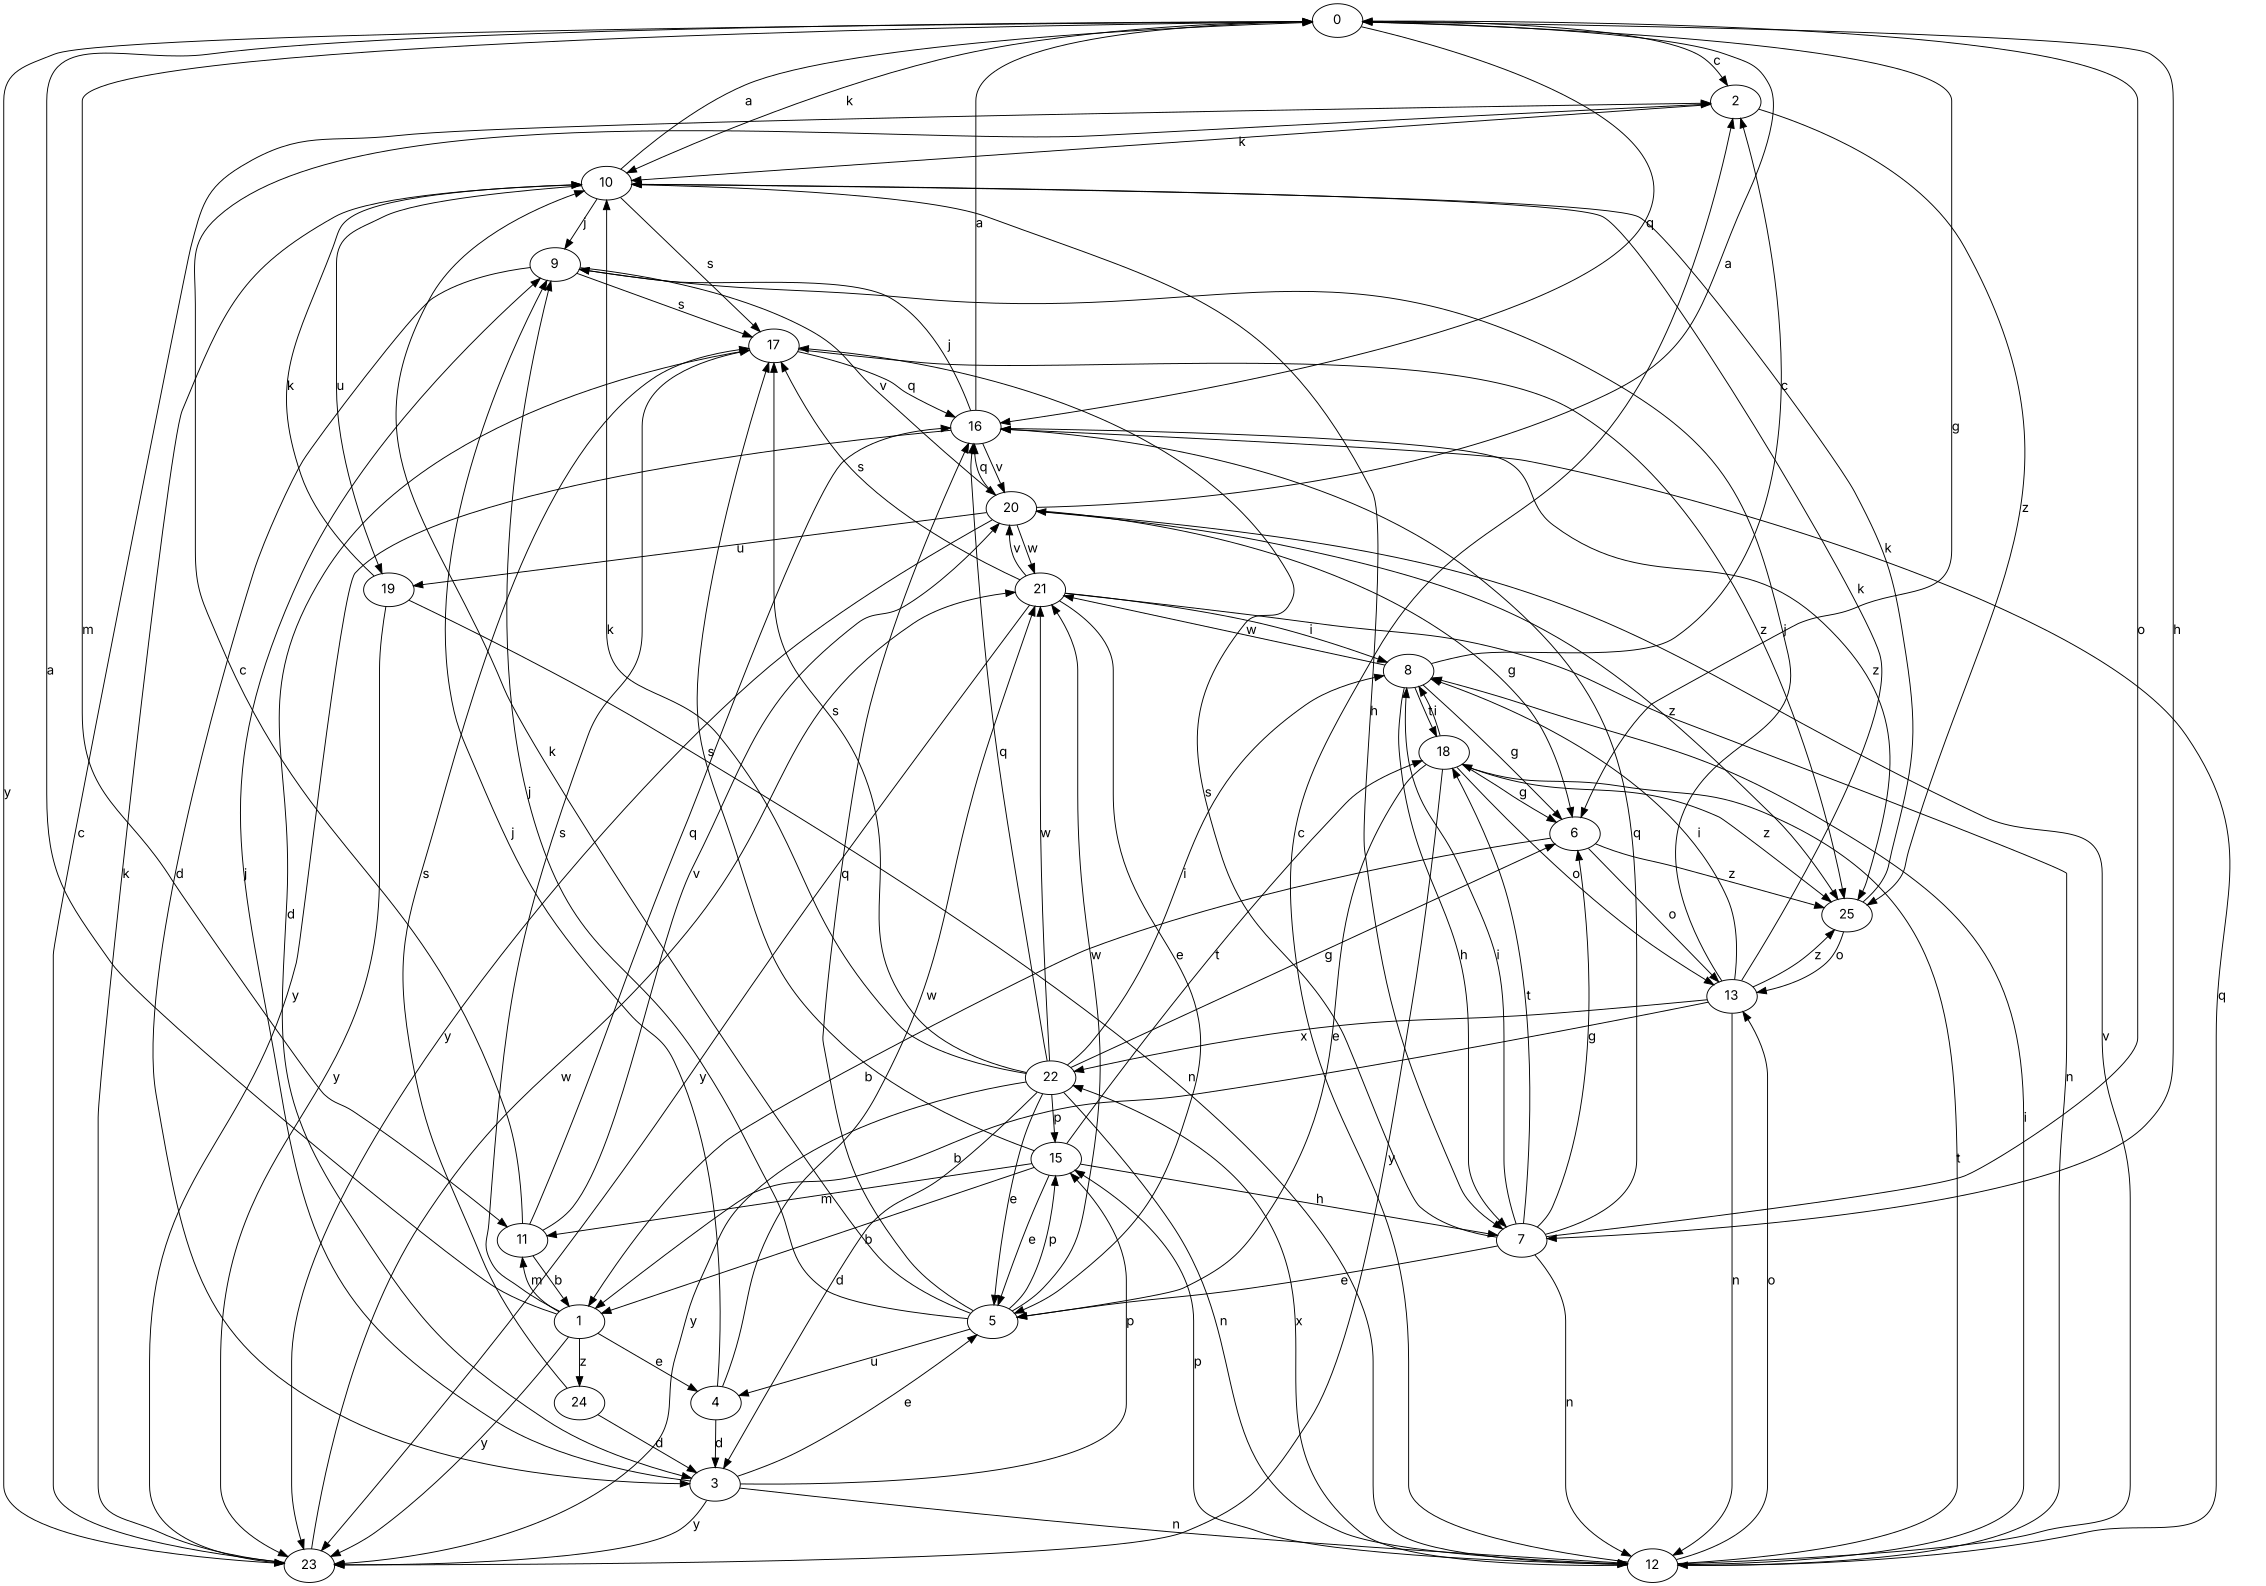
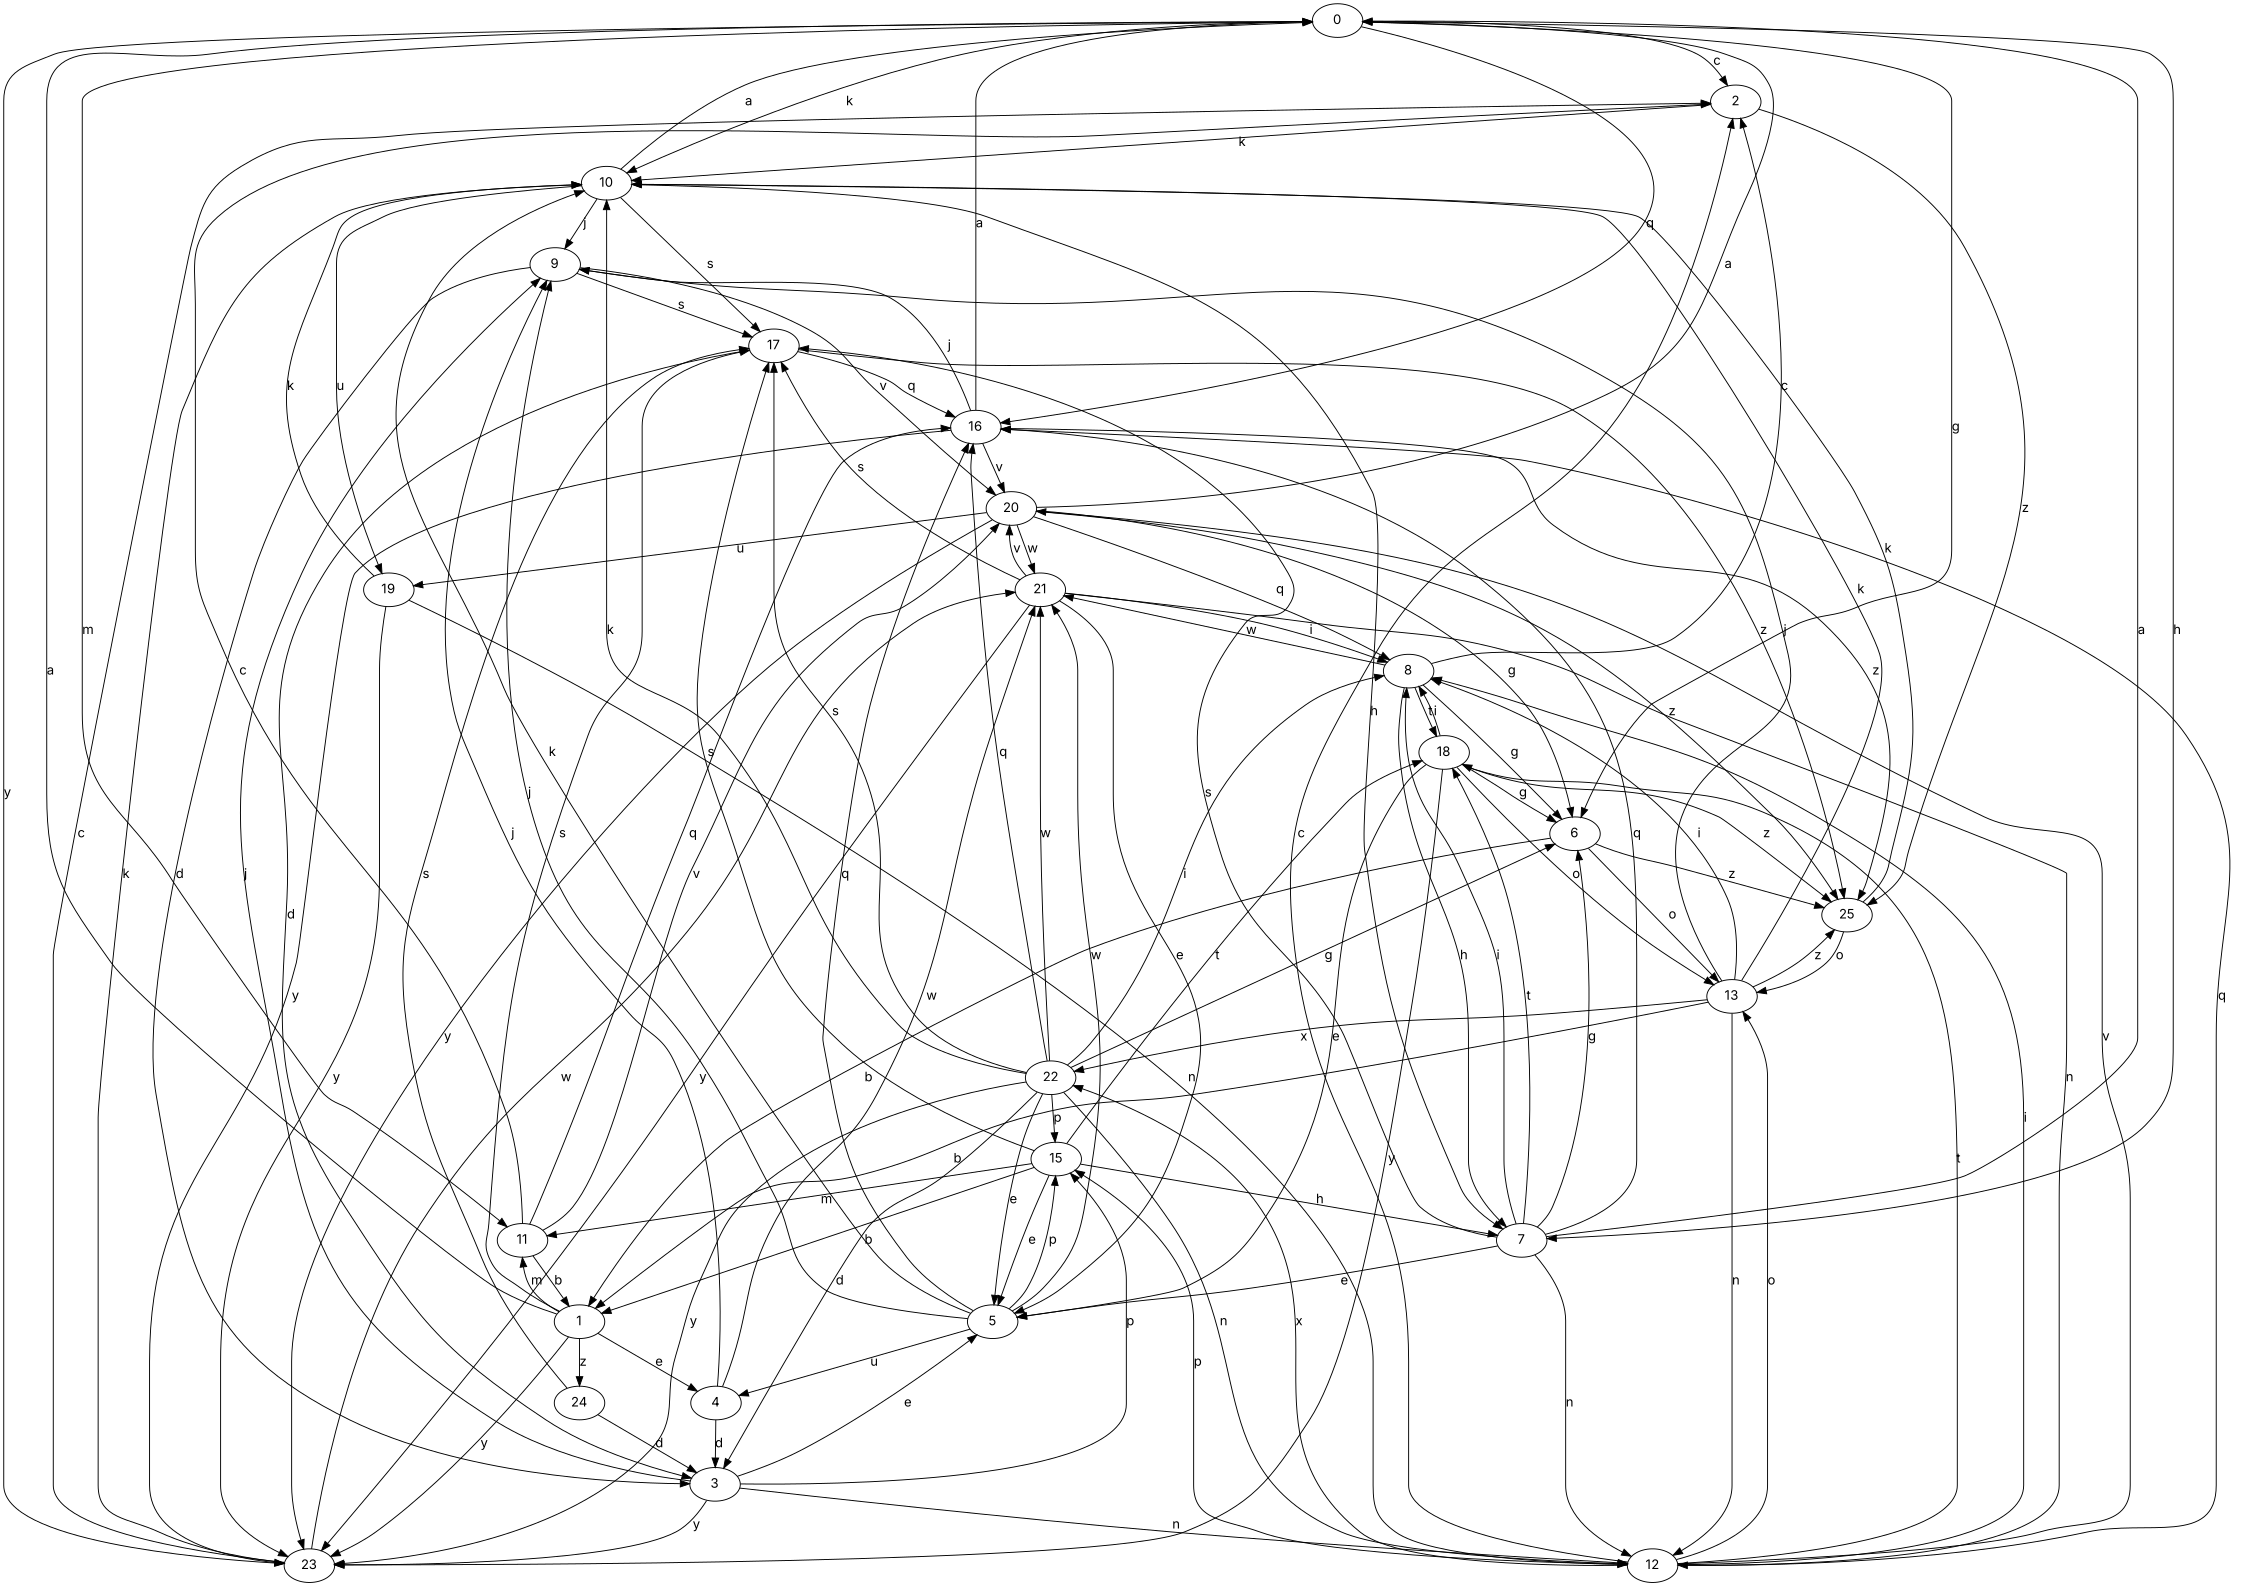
(979, 474) -> (1210, 580)
(2141, 630) -> (2141, 630)
